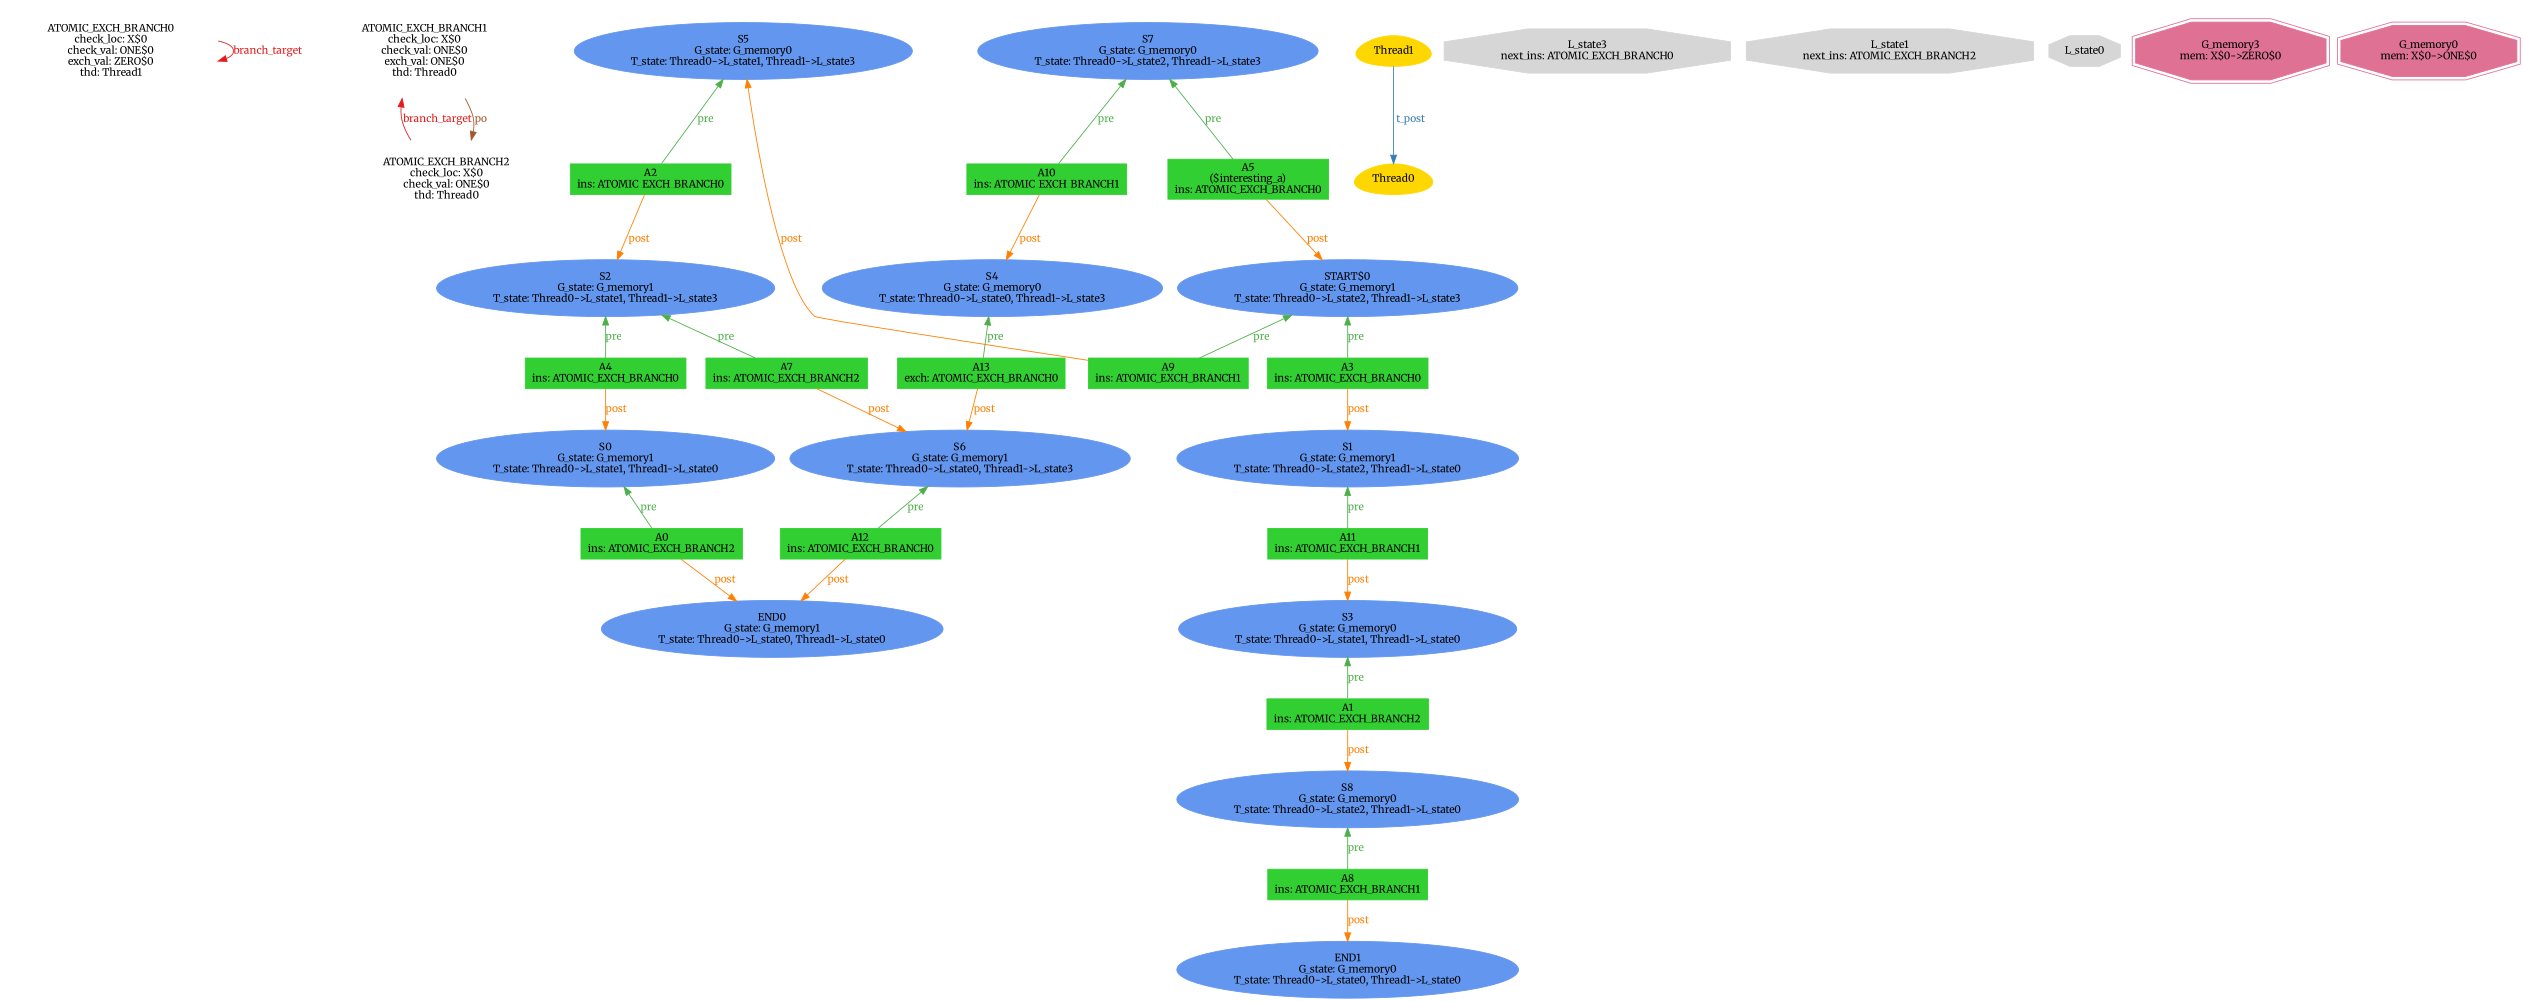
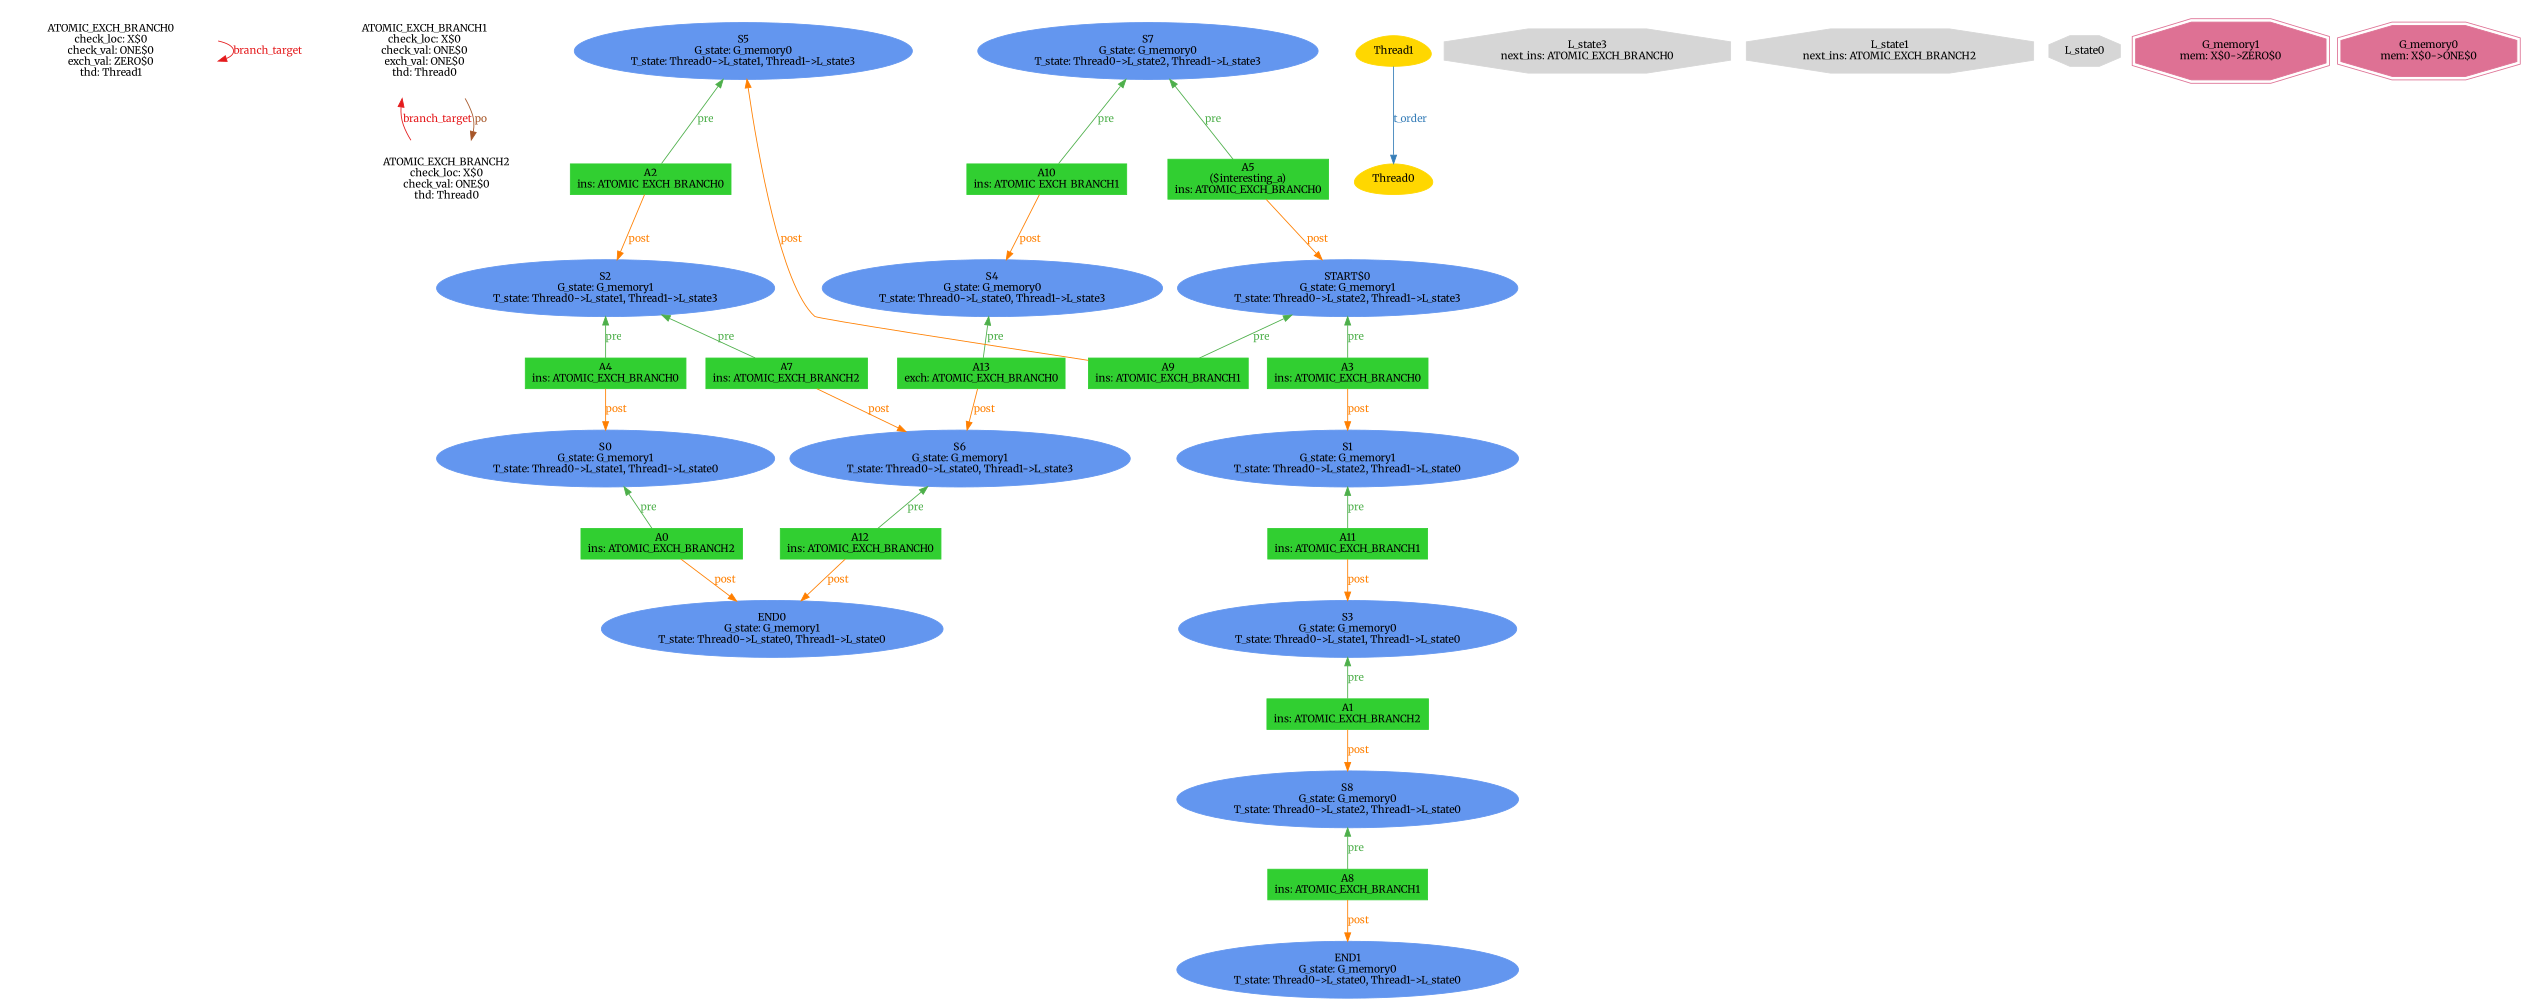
(2231, 51) -> (2231, 51)
(1411, 119) -> (1411, 119)
